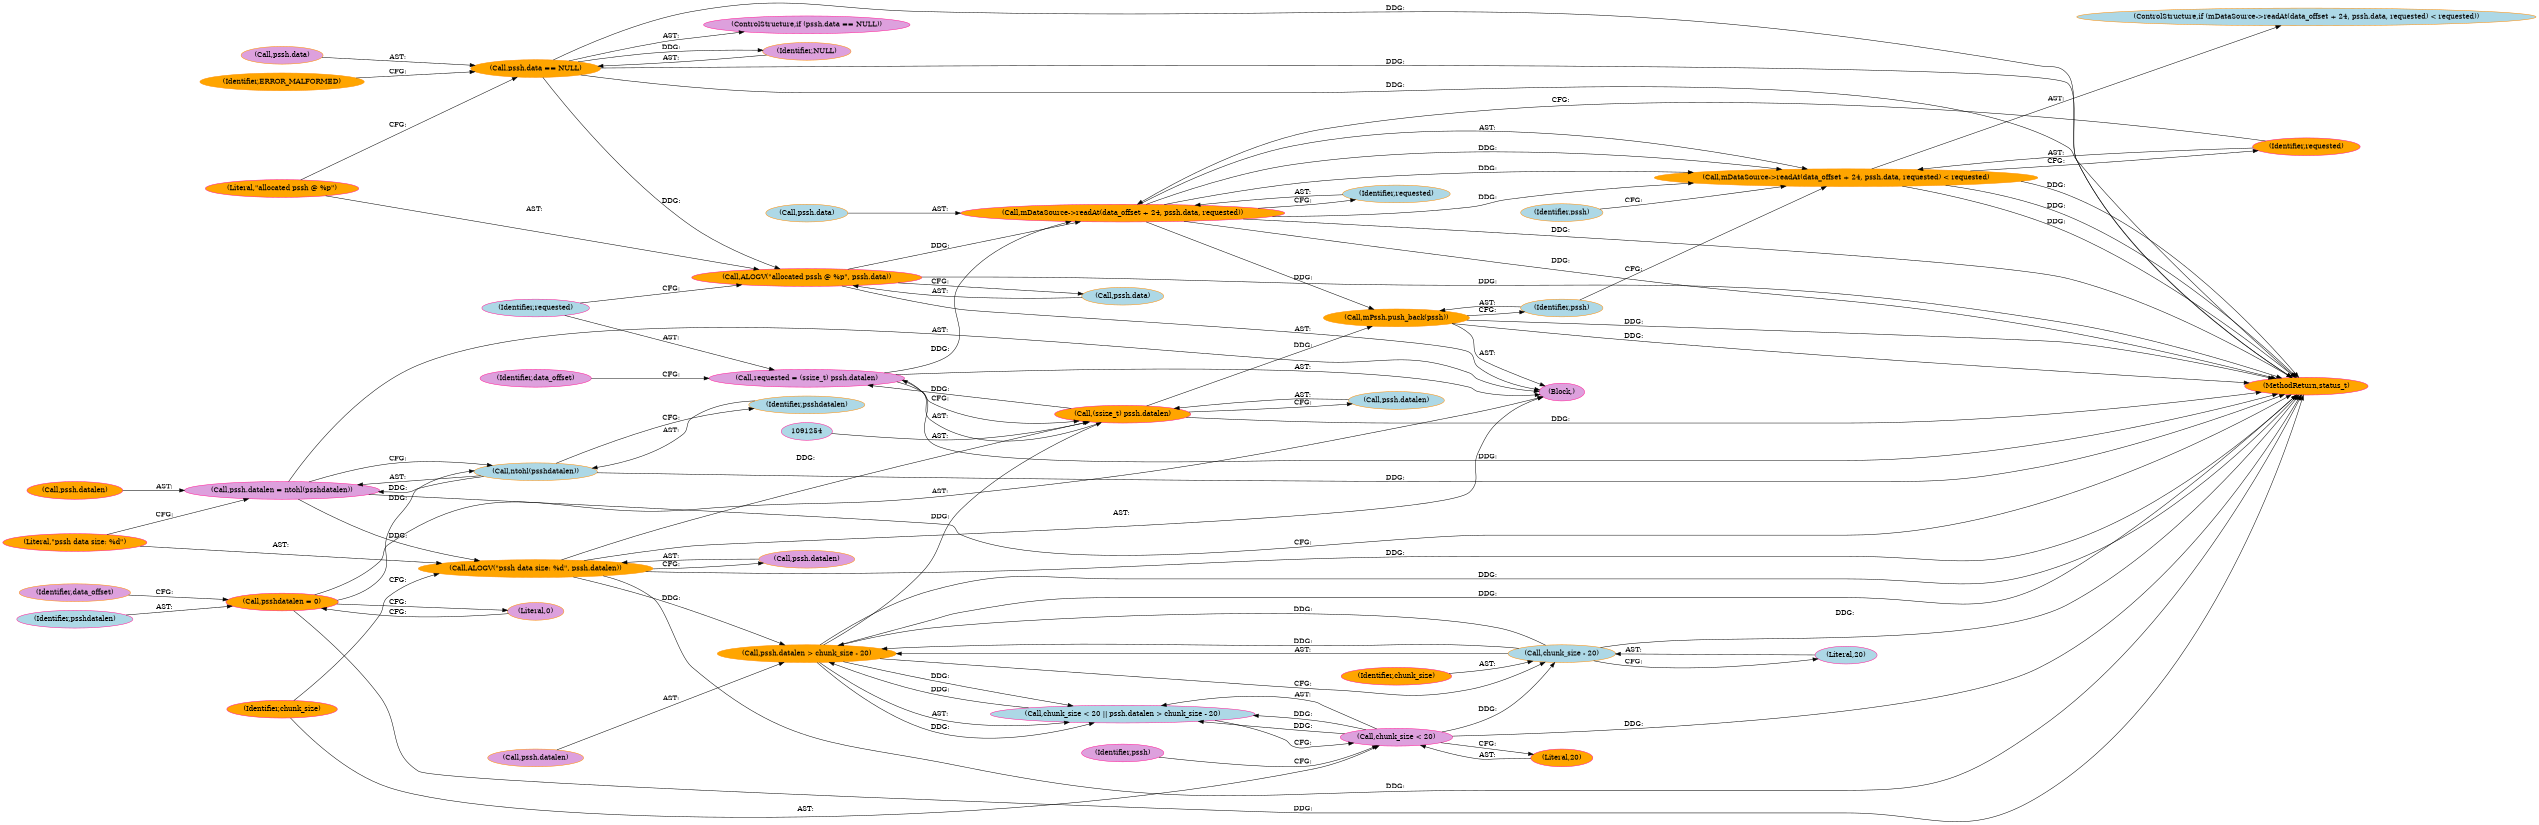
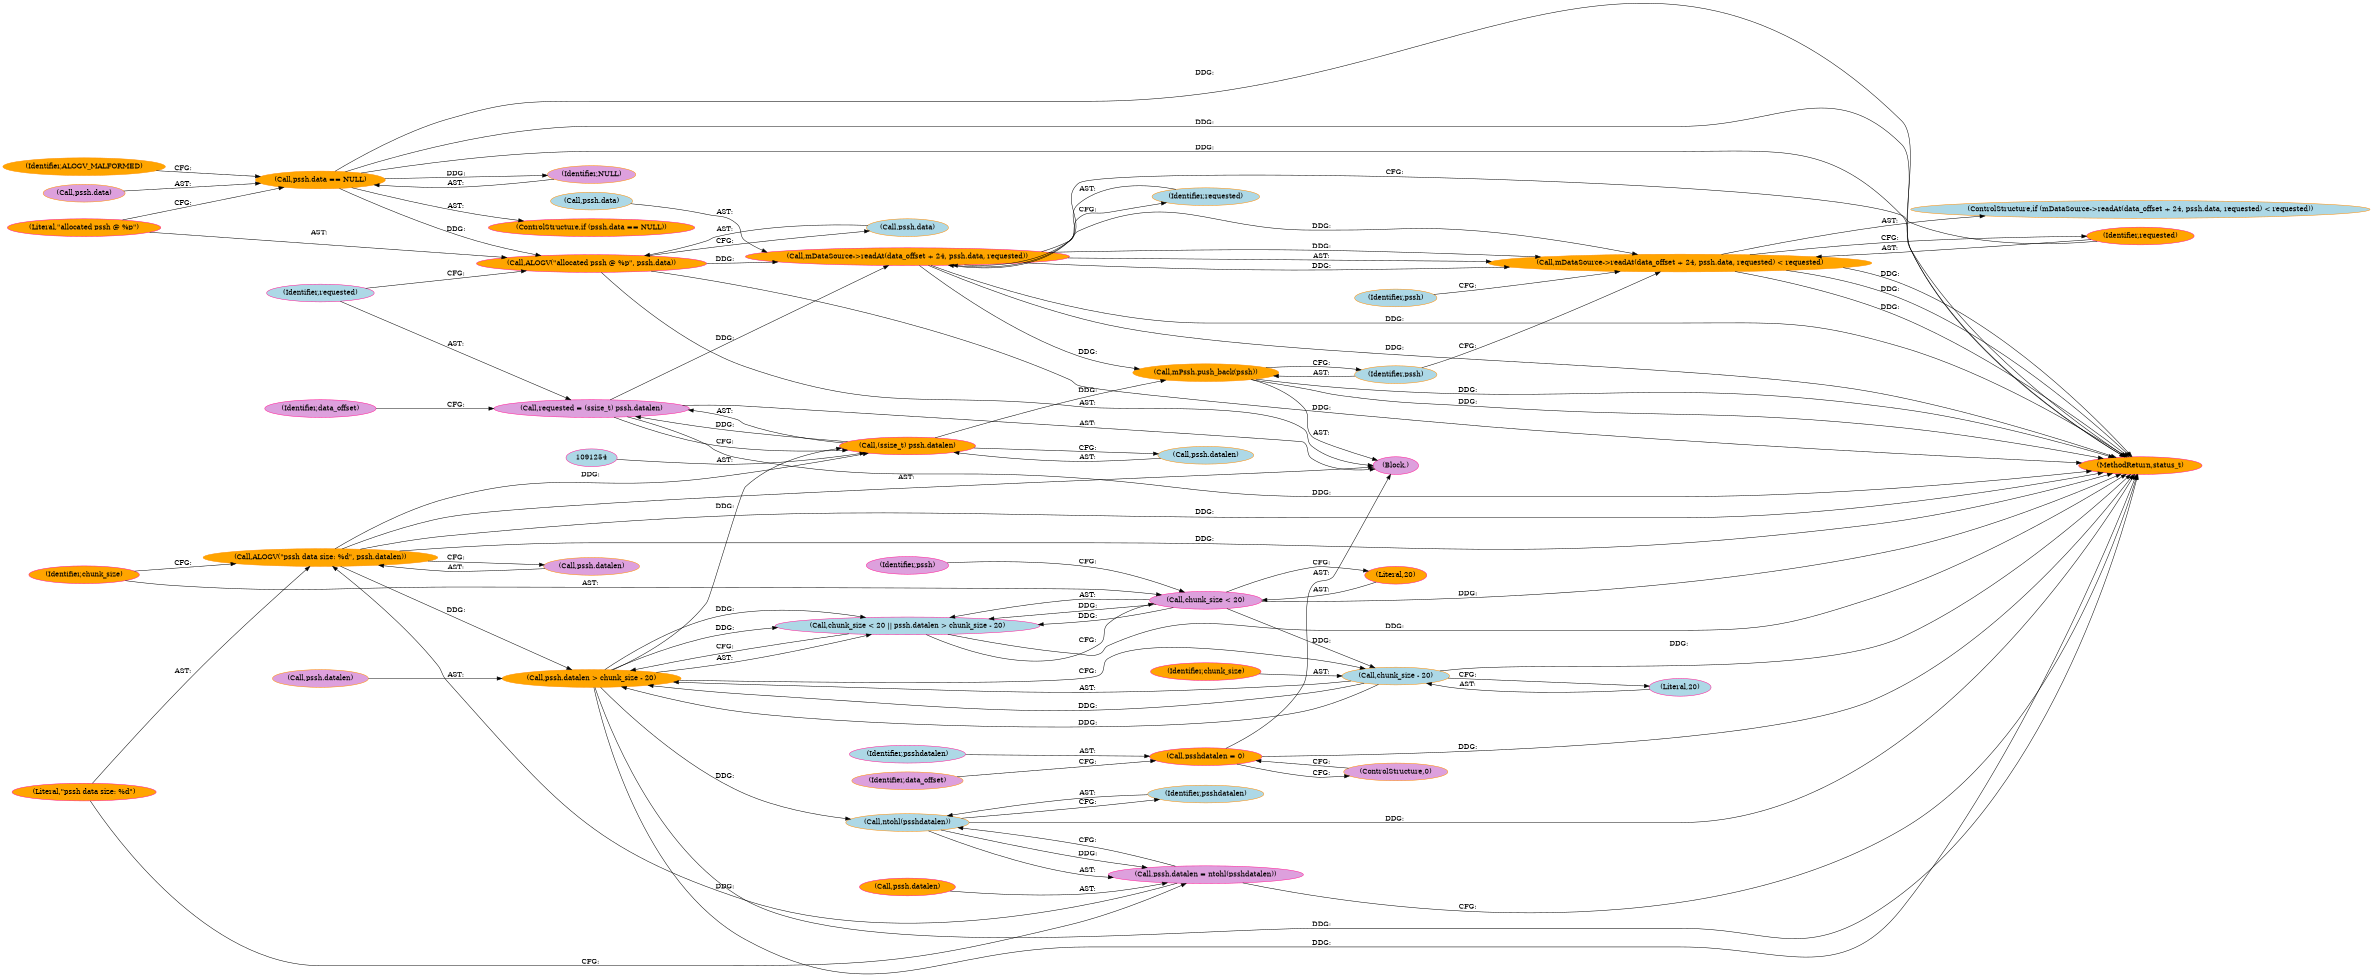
(807, 25) -> (592, 228)
(282, 82) -> (84, 167)
(889, 332) -> none
(1722, 423) -> (1547, 630)
(391, 528) -> (711, 776)
(536, 611) -> (1396, 772)
(941, 690) -> (726, 647)
